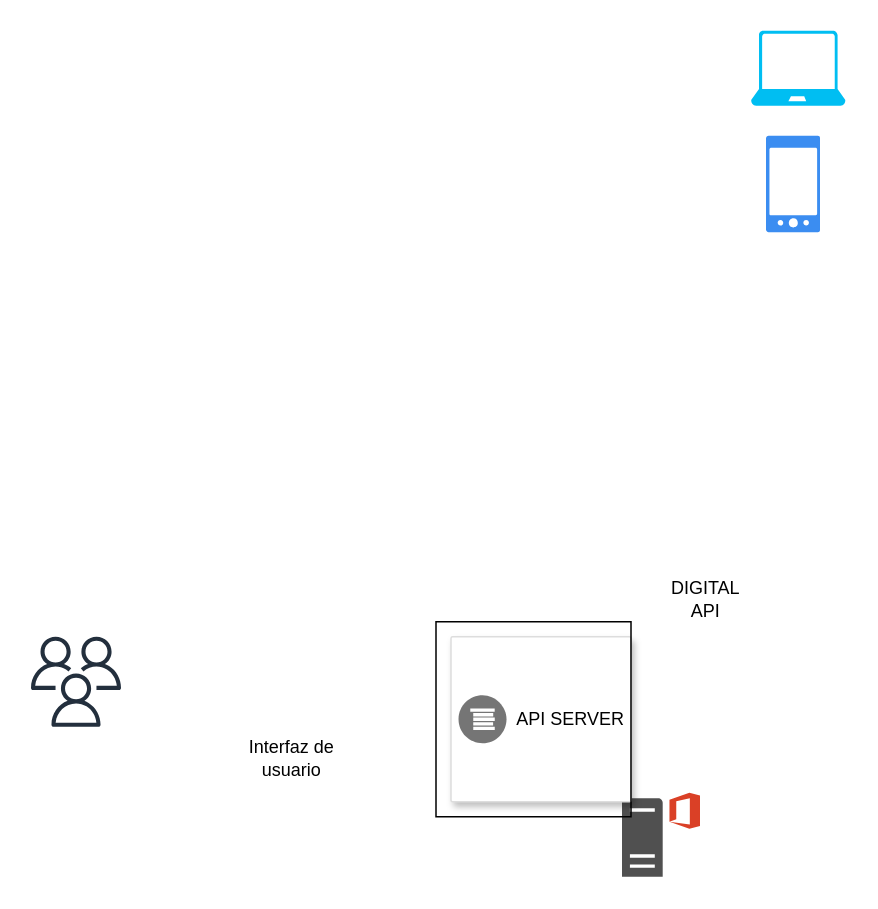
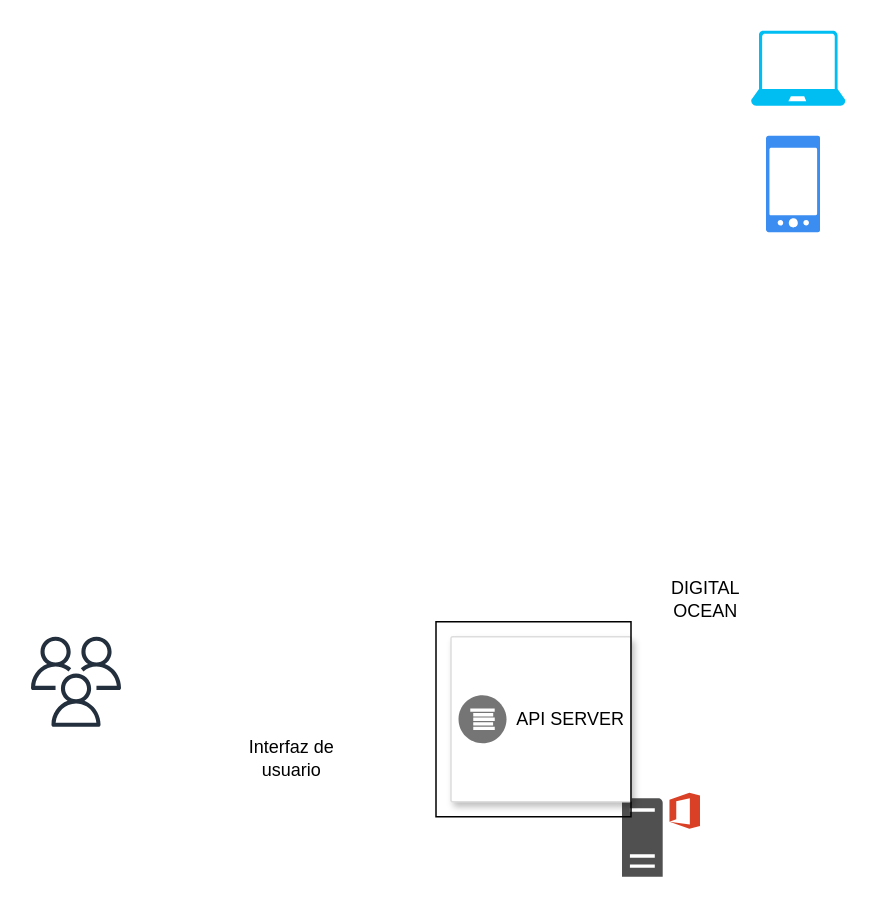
(706, 599) -> (706, 599)
